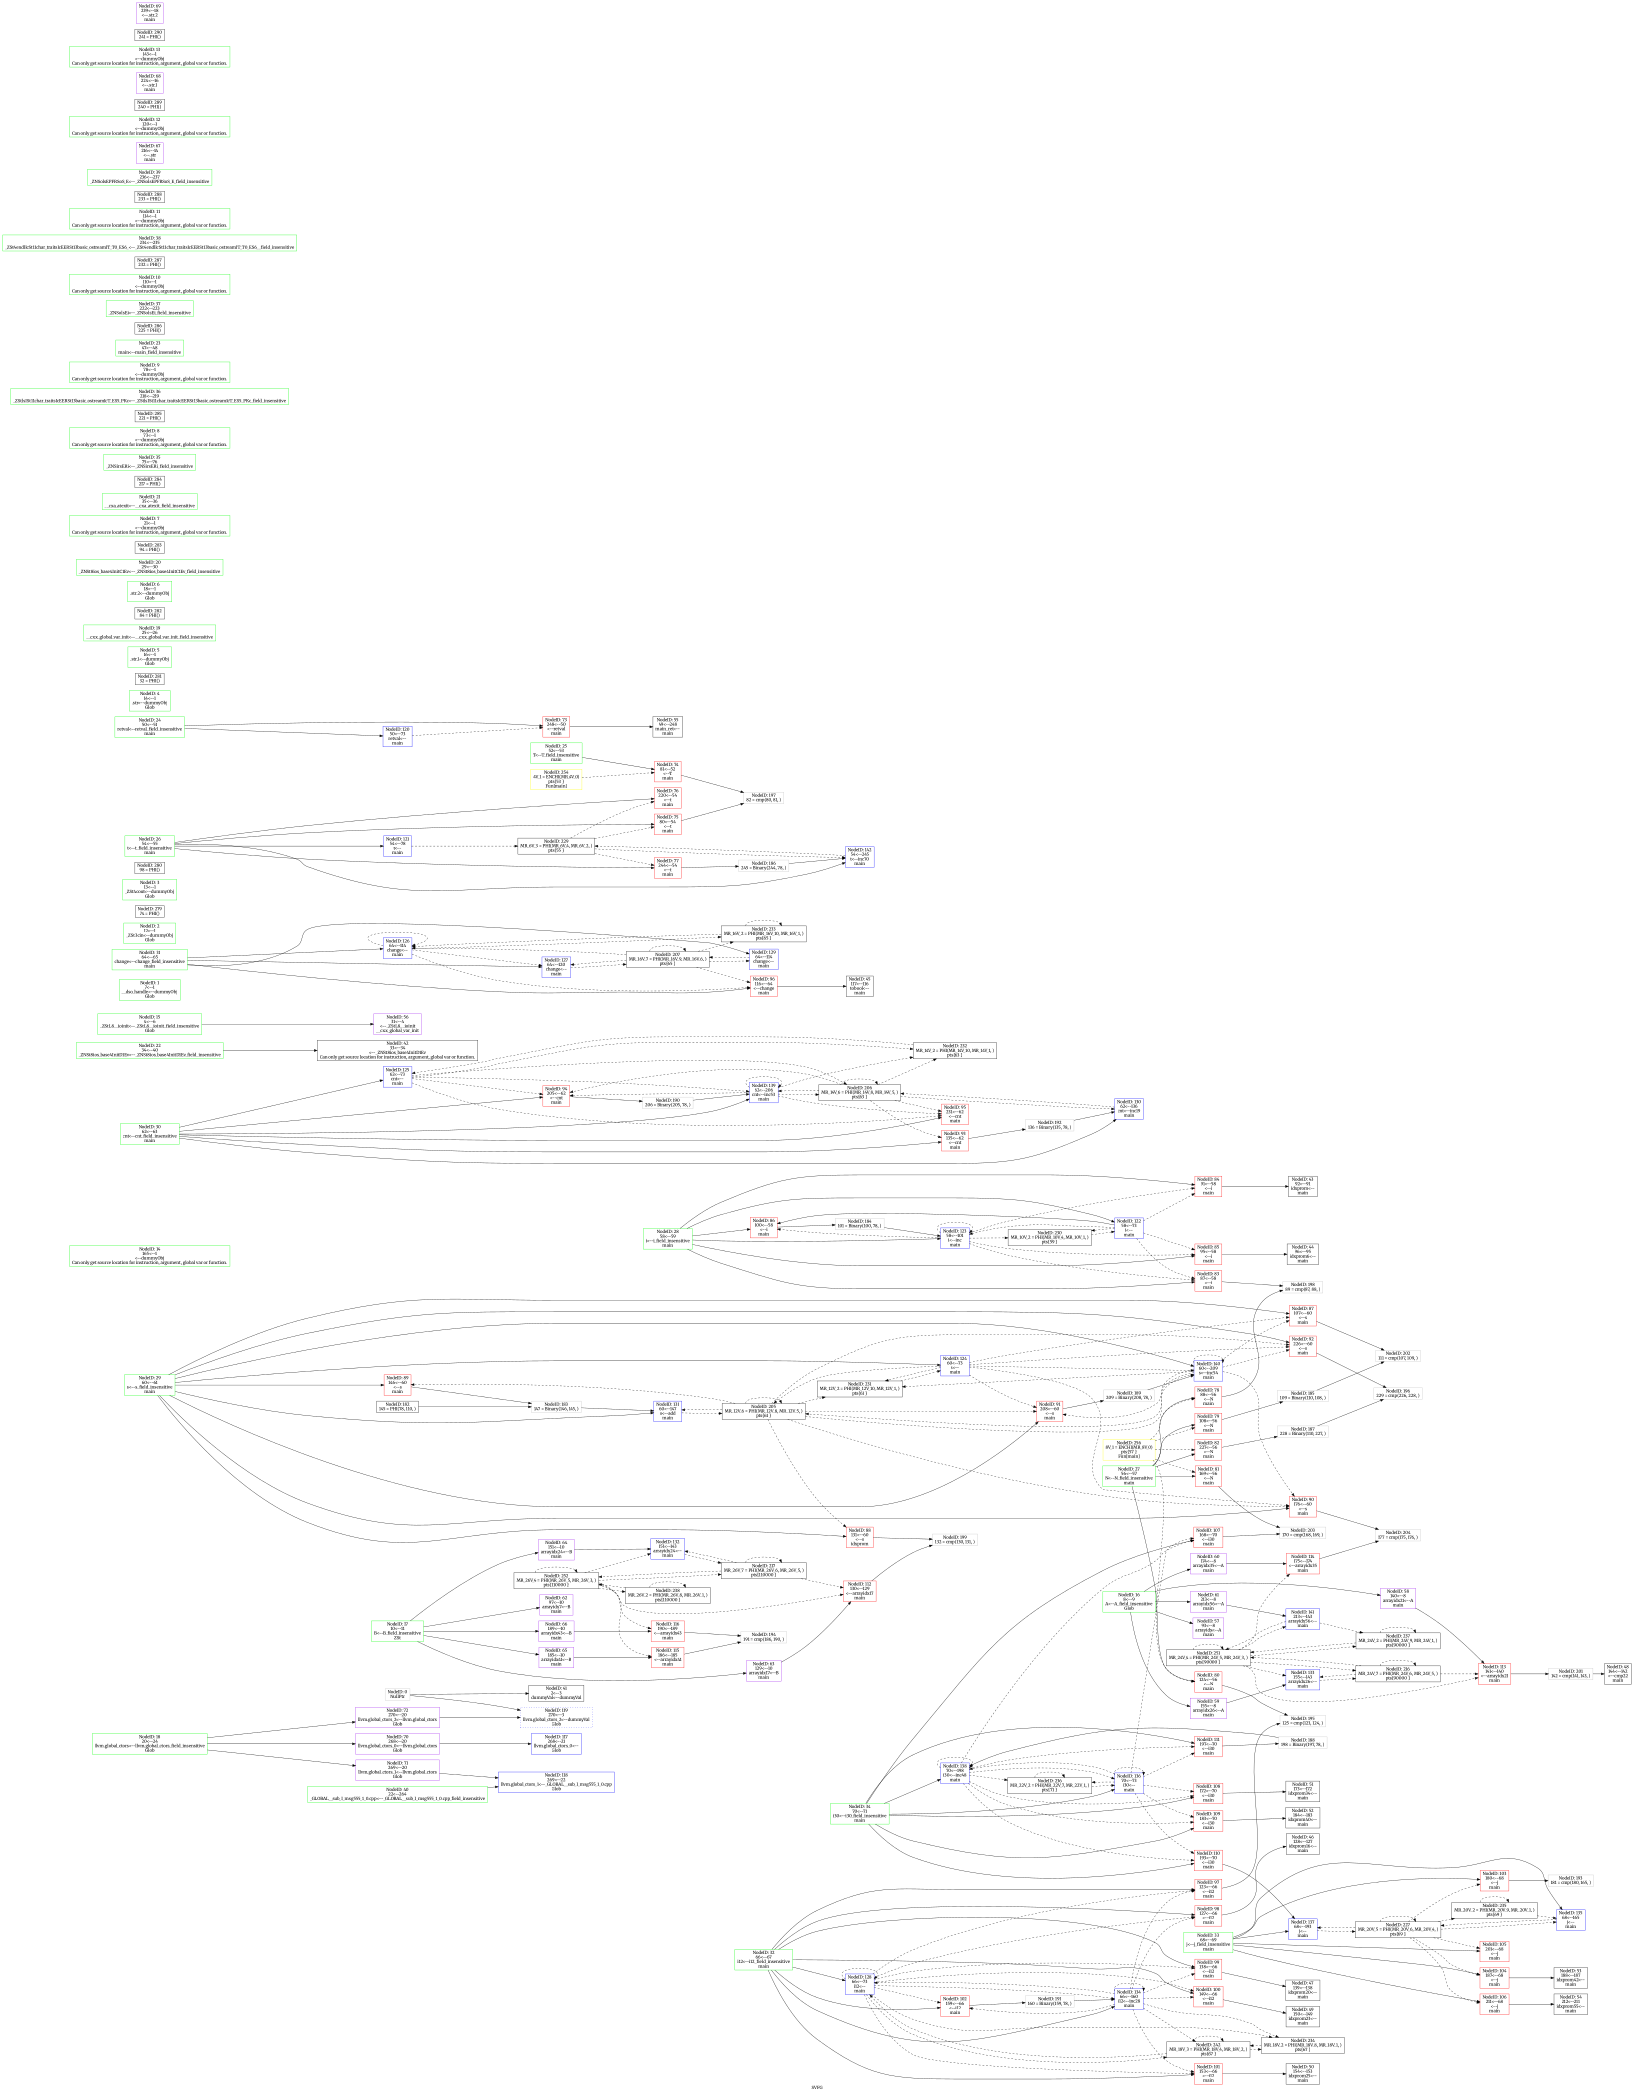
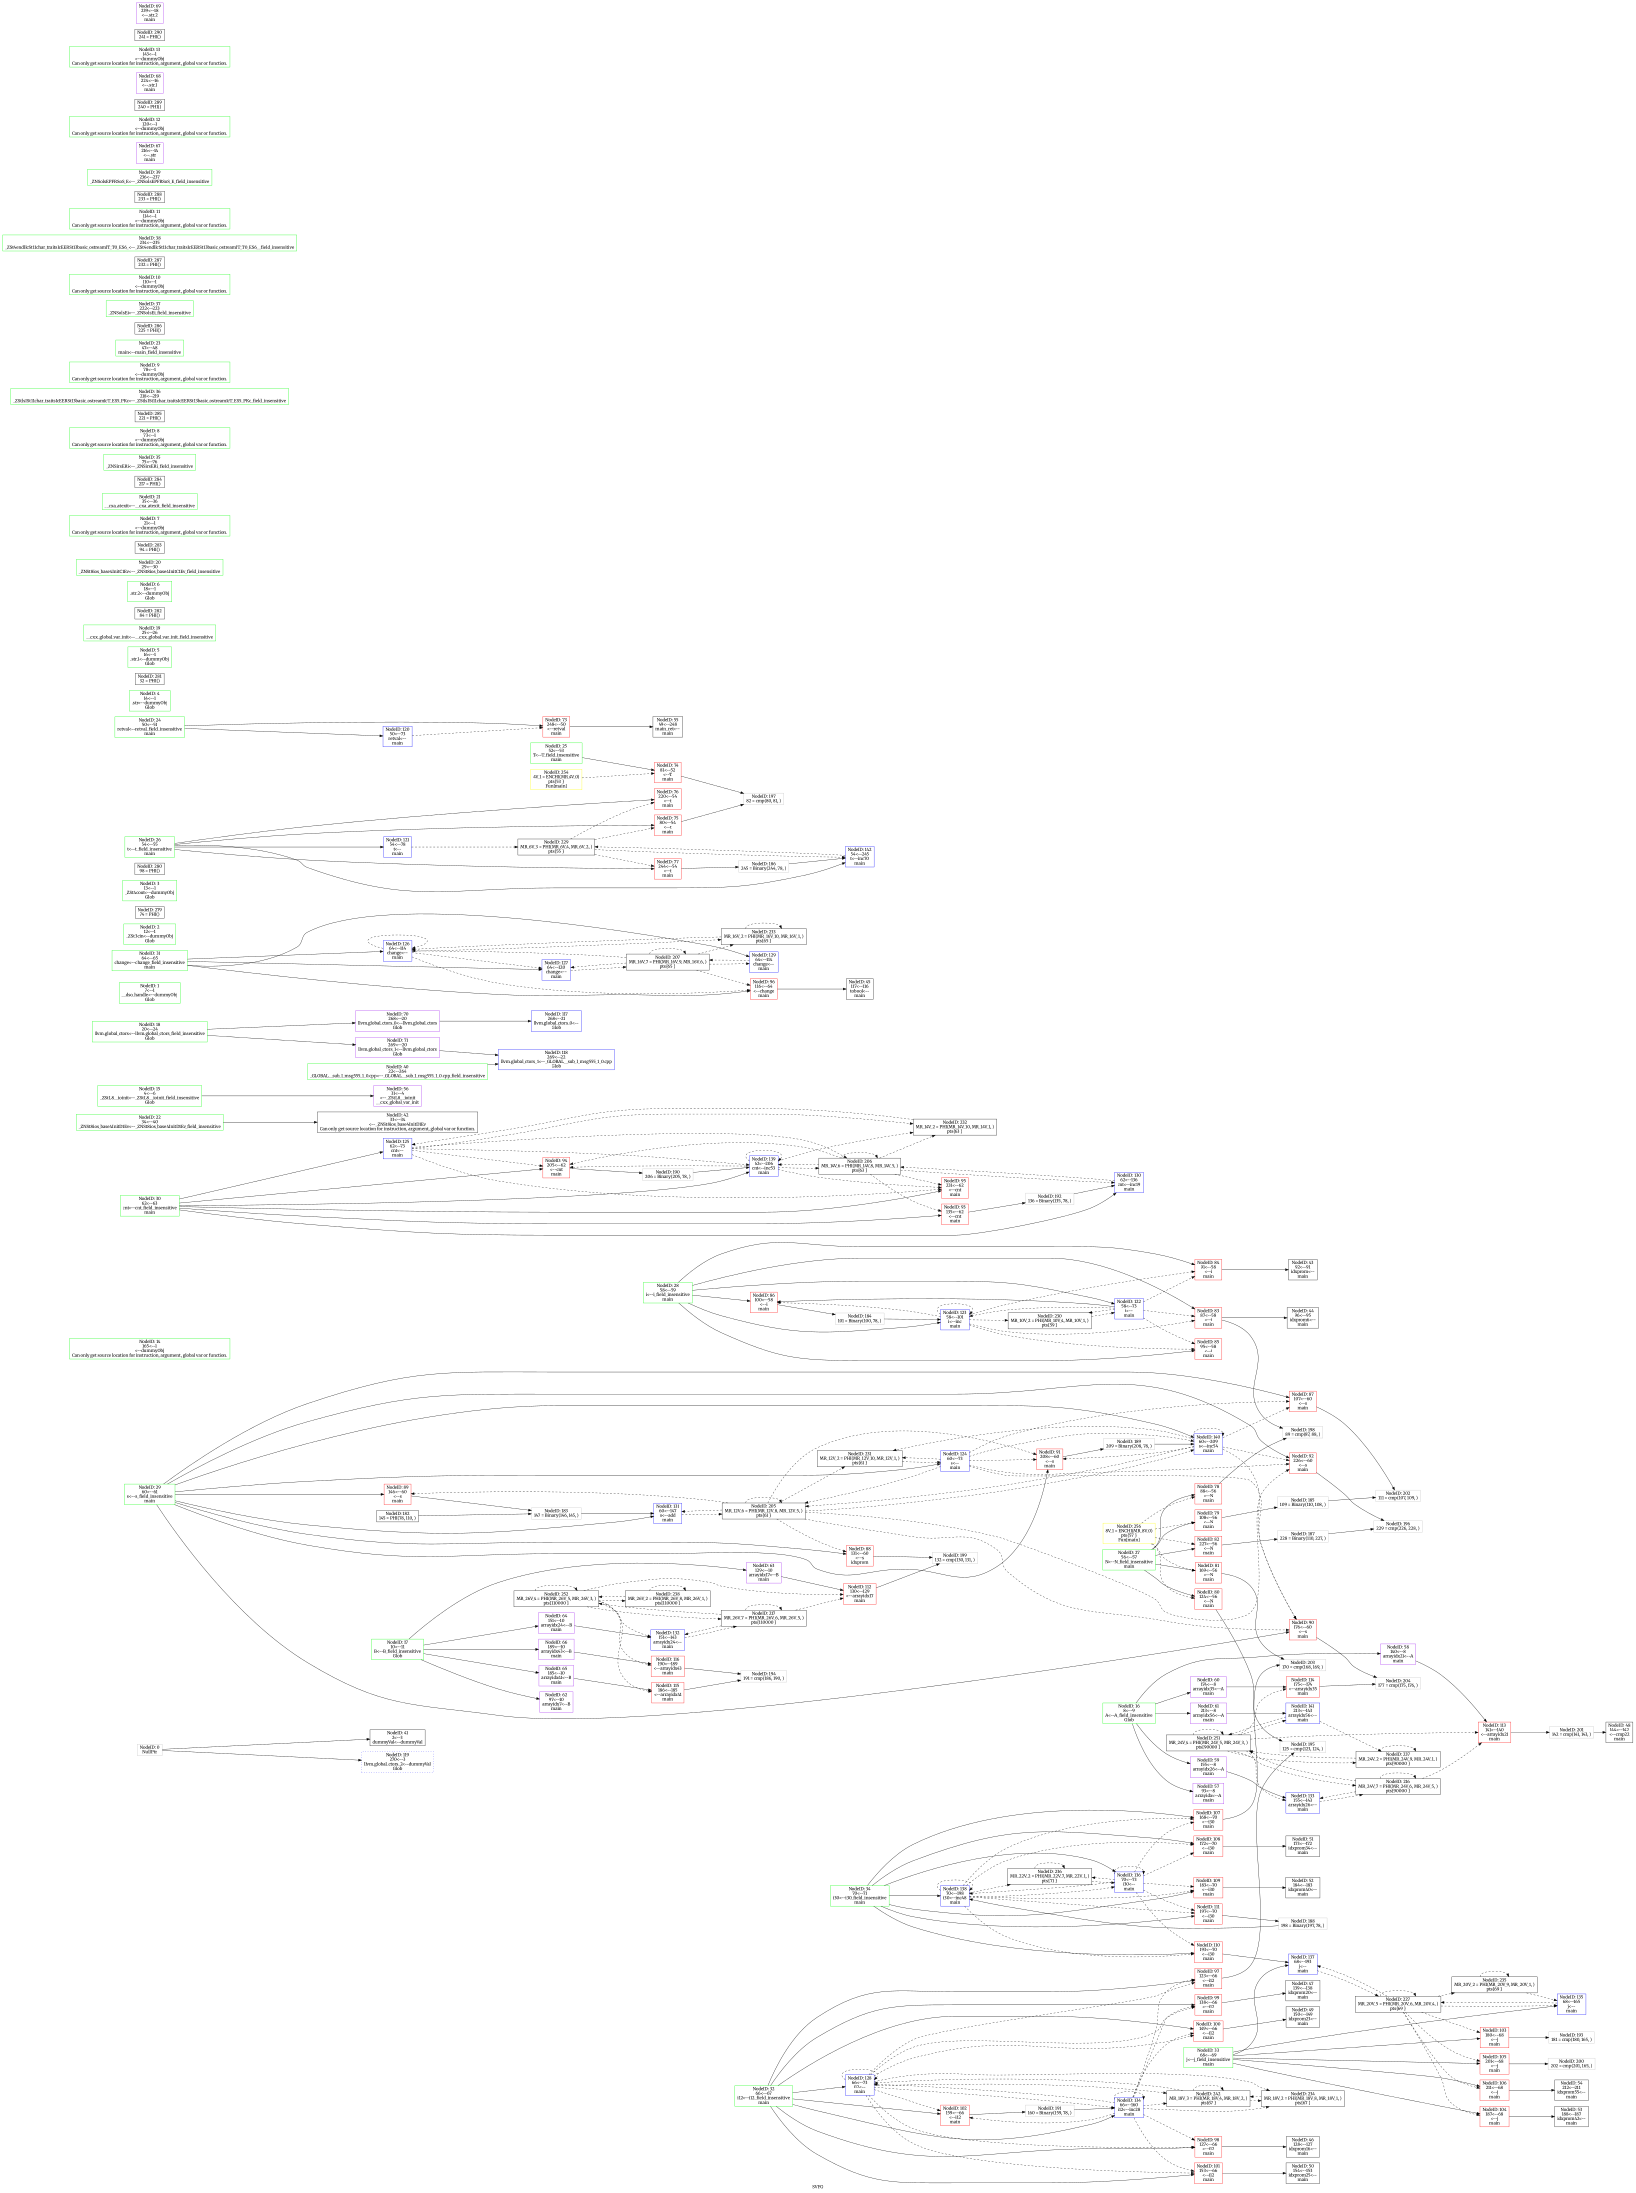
(1253, 1254) -> (1253, 1318)
(398, 1638) -> (398, 1656)
(398, 1718) -> none
none -> (1572, 2064)
